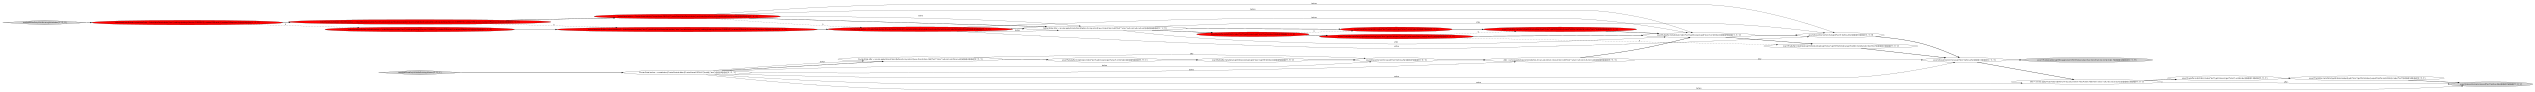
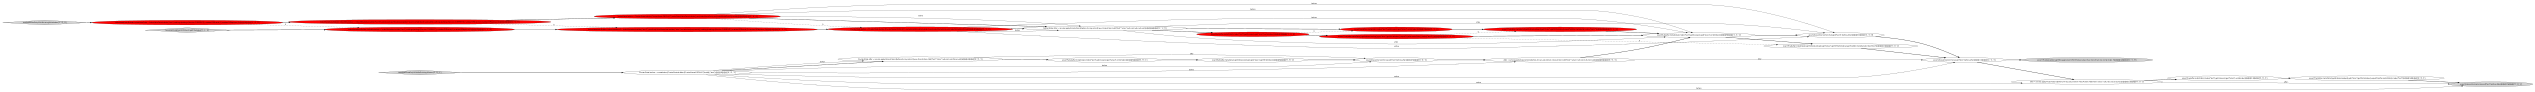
none -> (187, 30)
